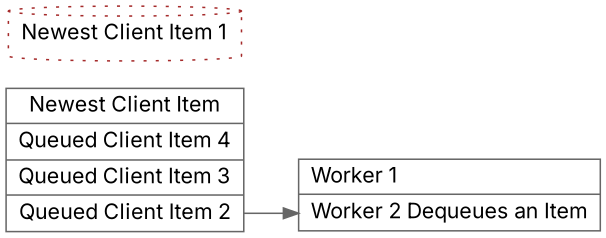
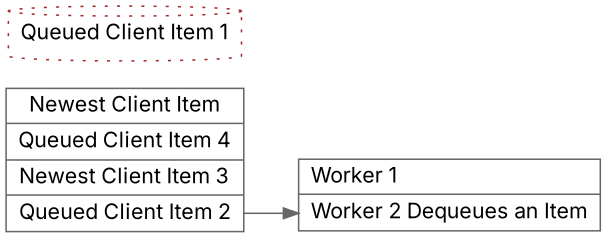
(125, 34) -> (125, 34)
(125, 177) -> (125, 177)
